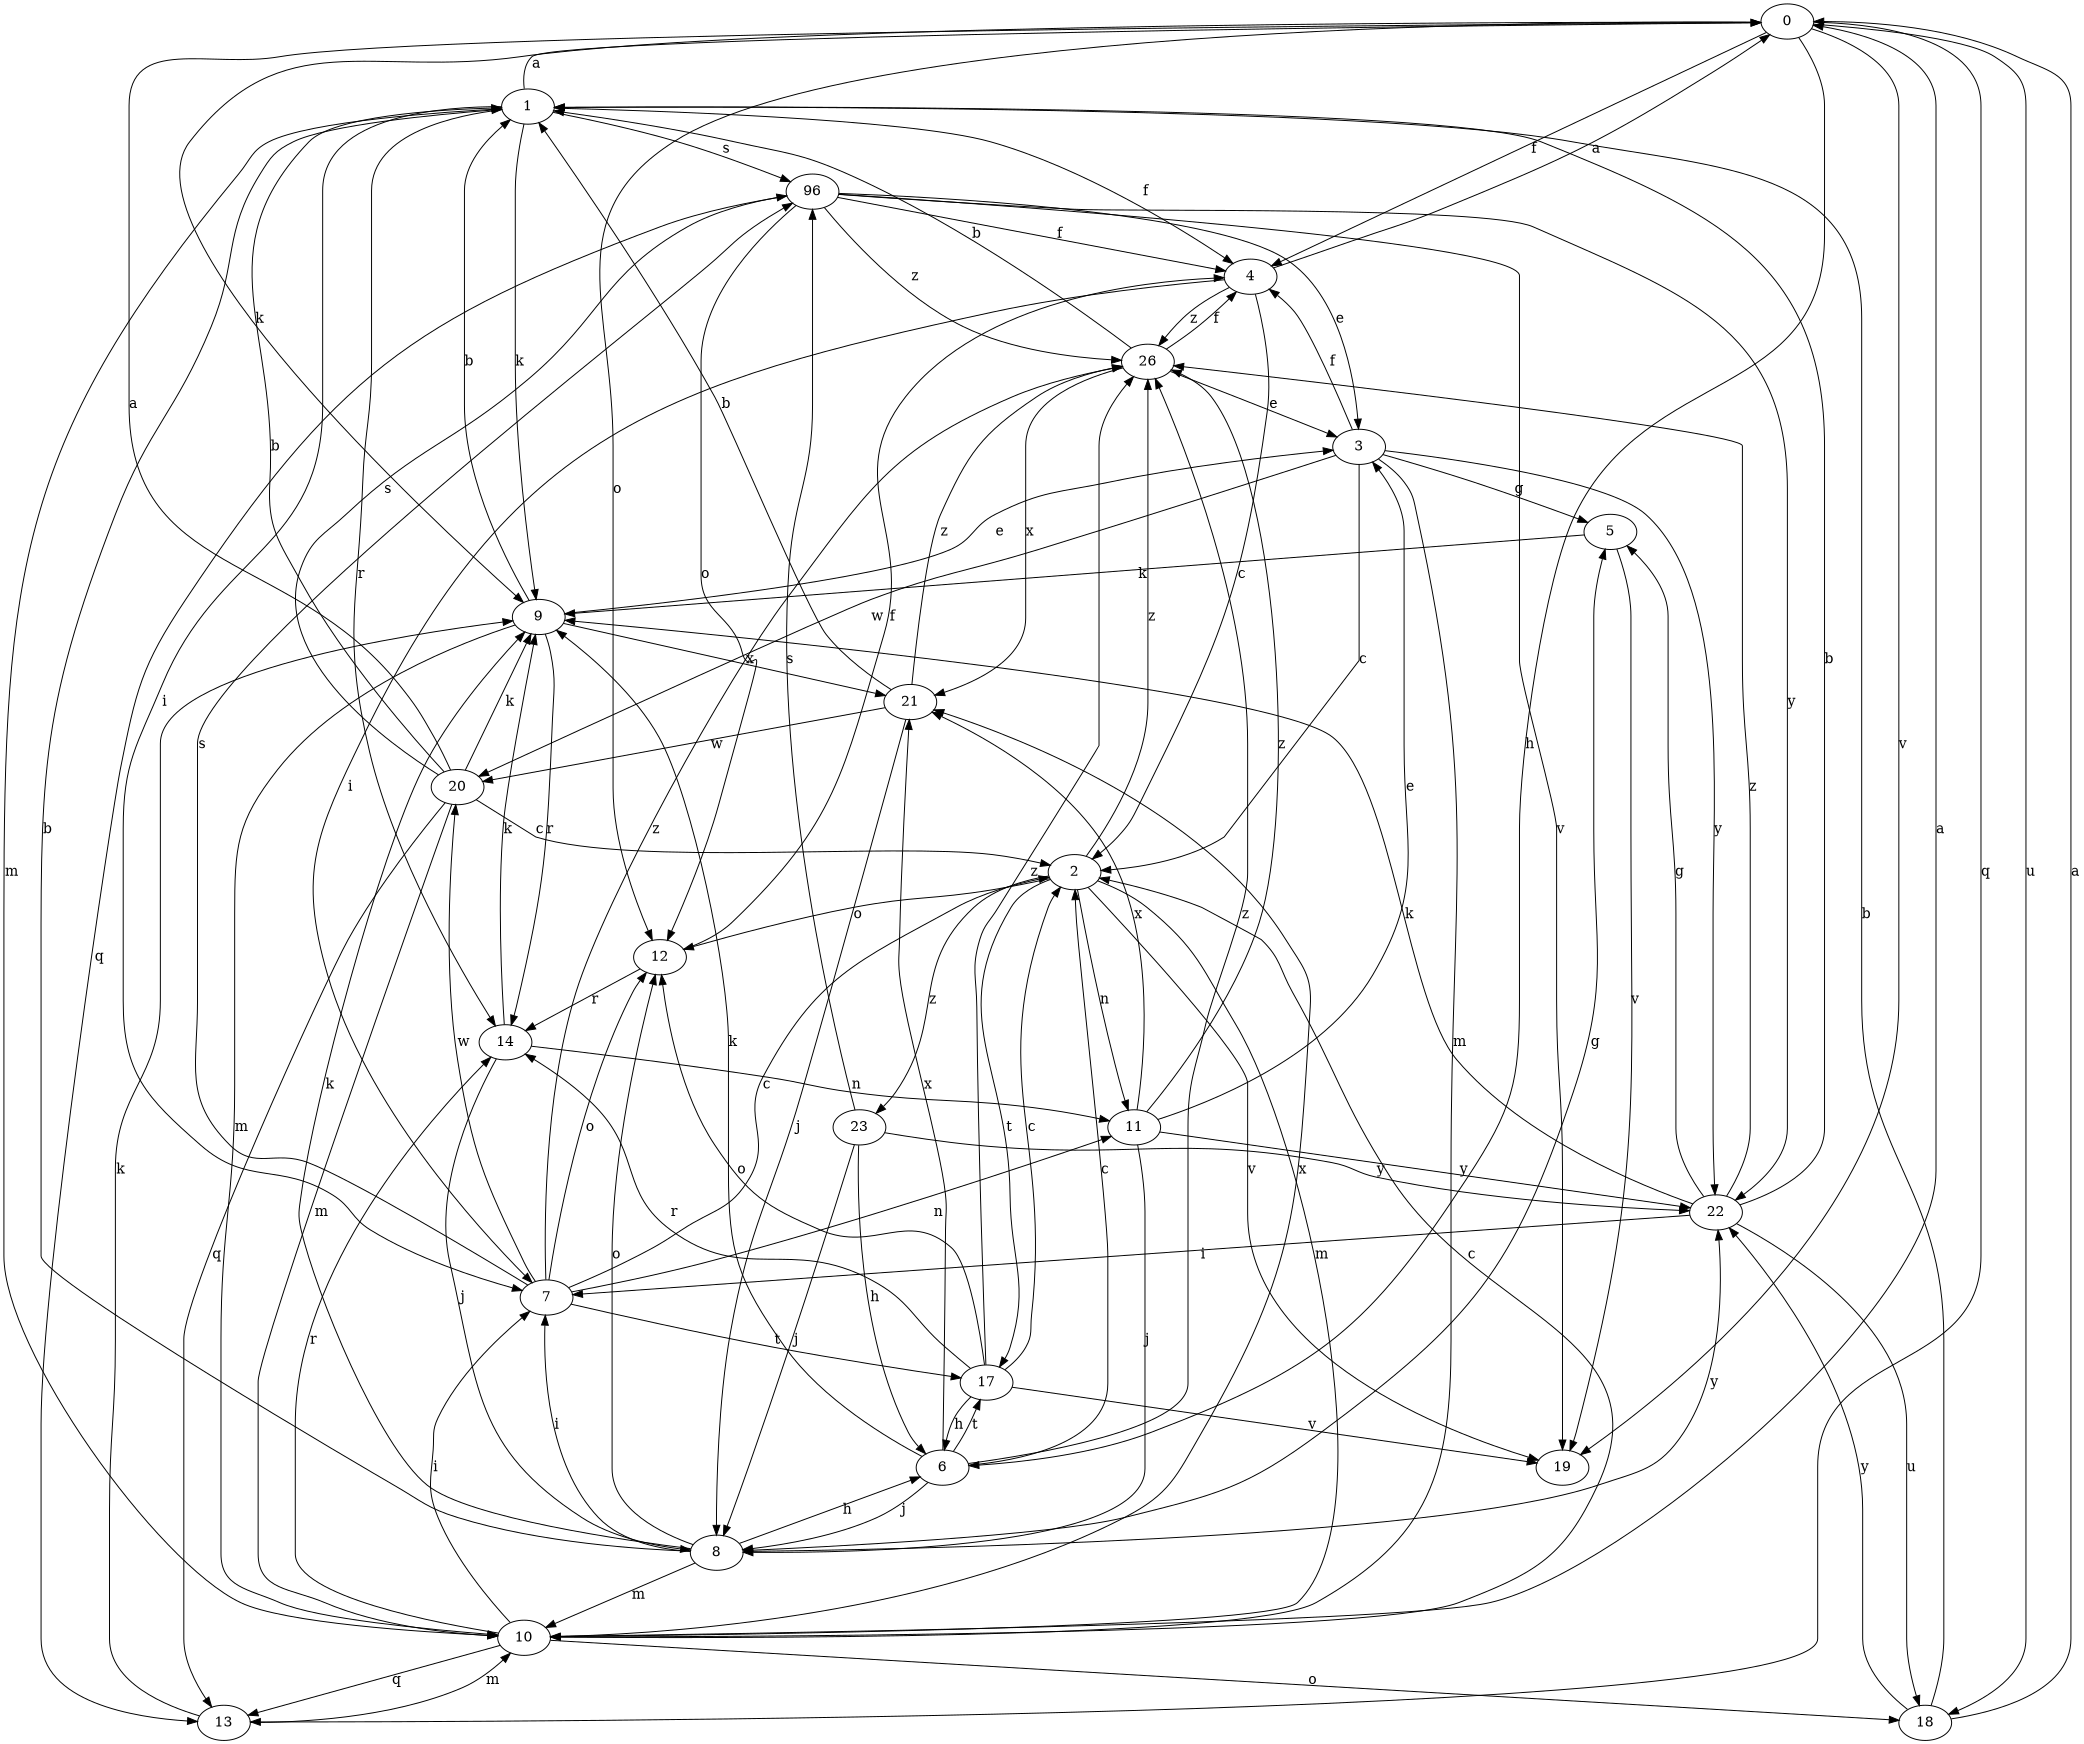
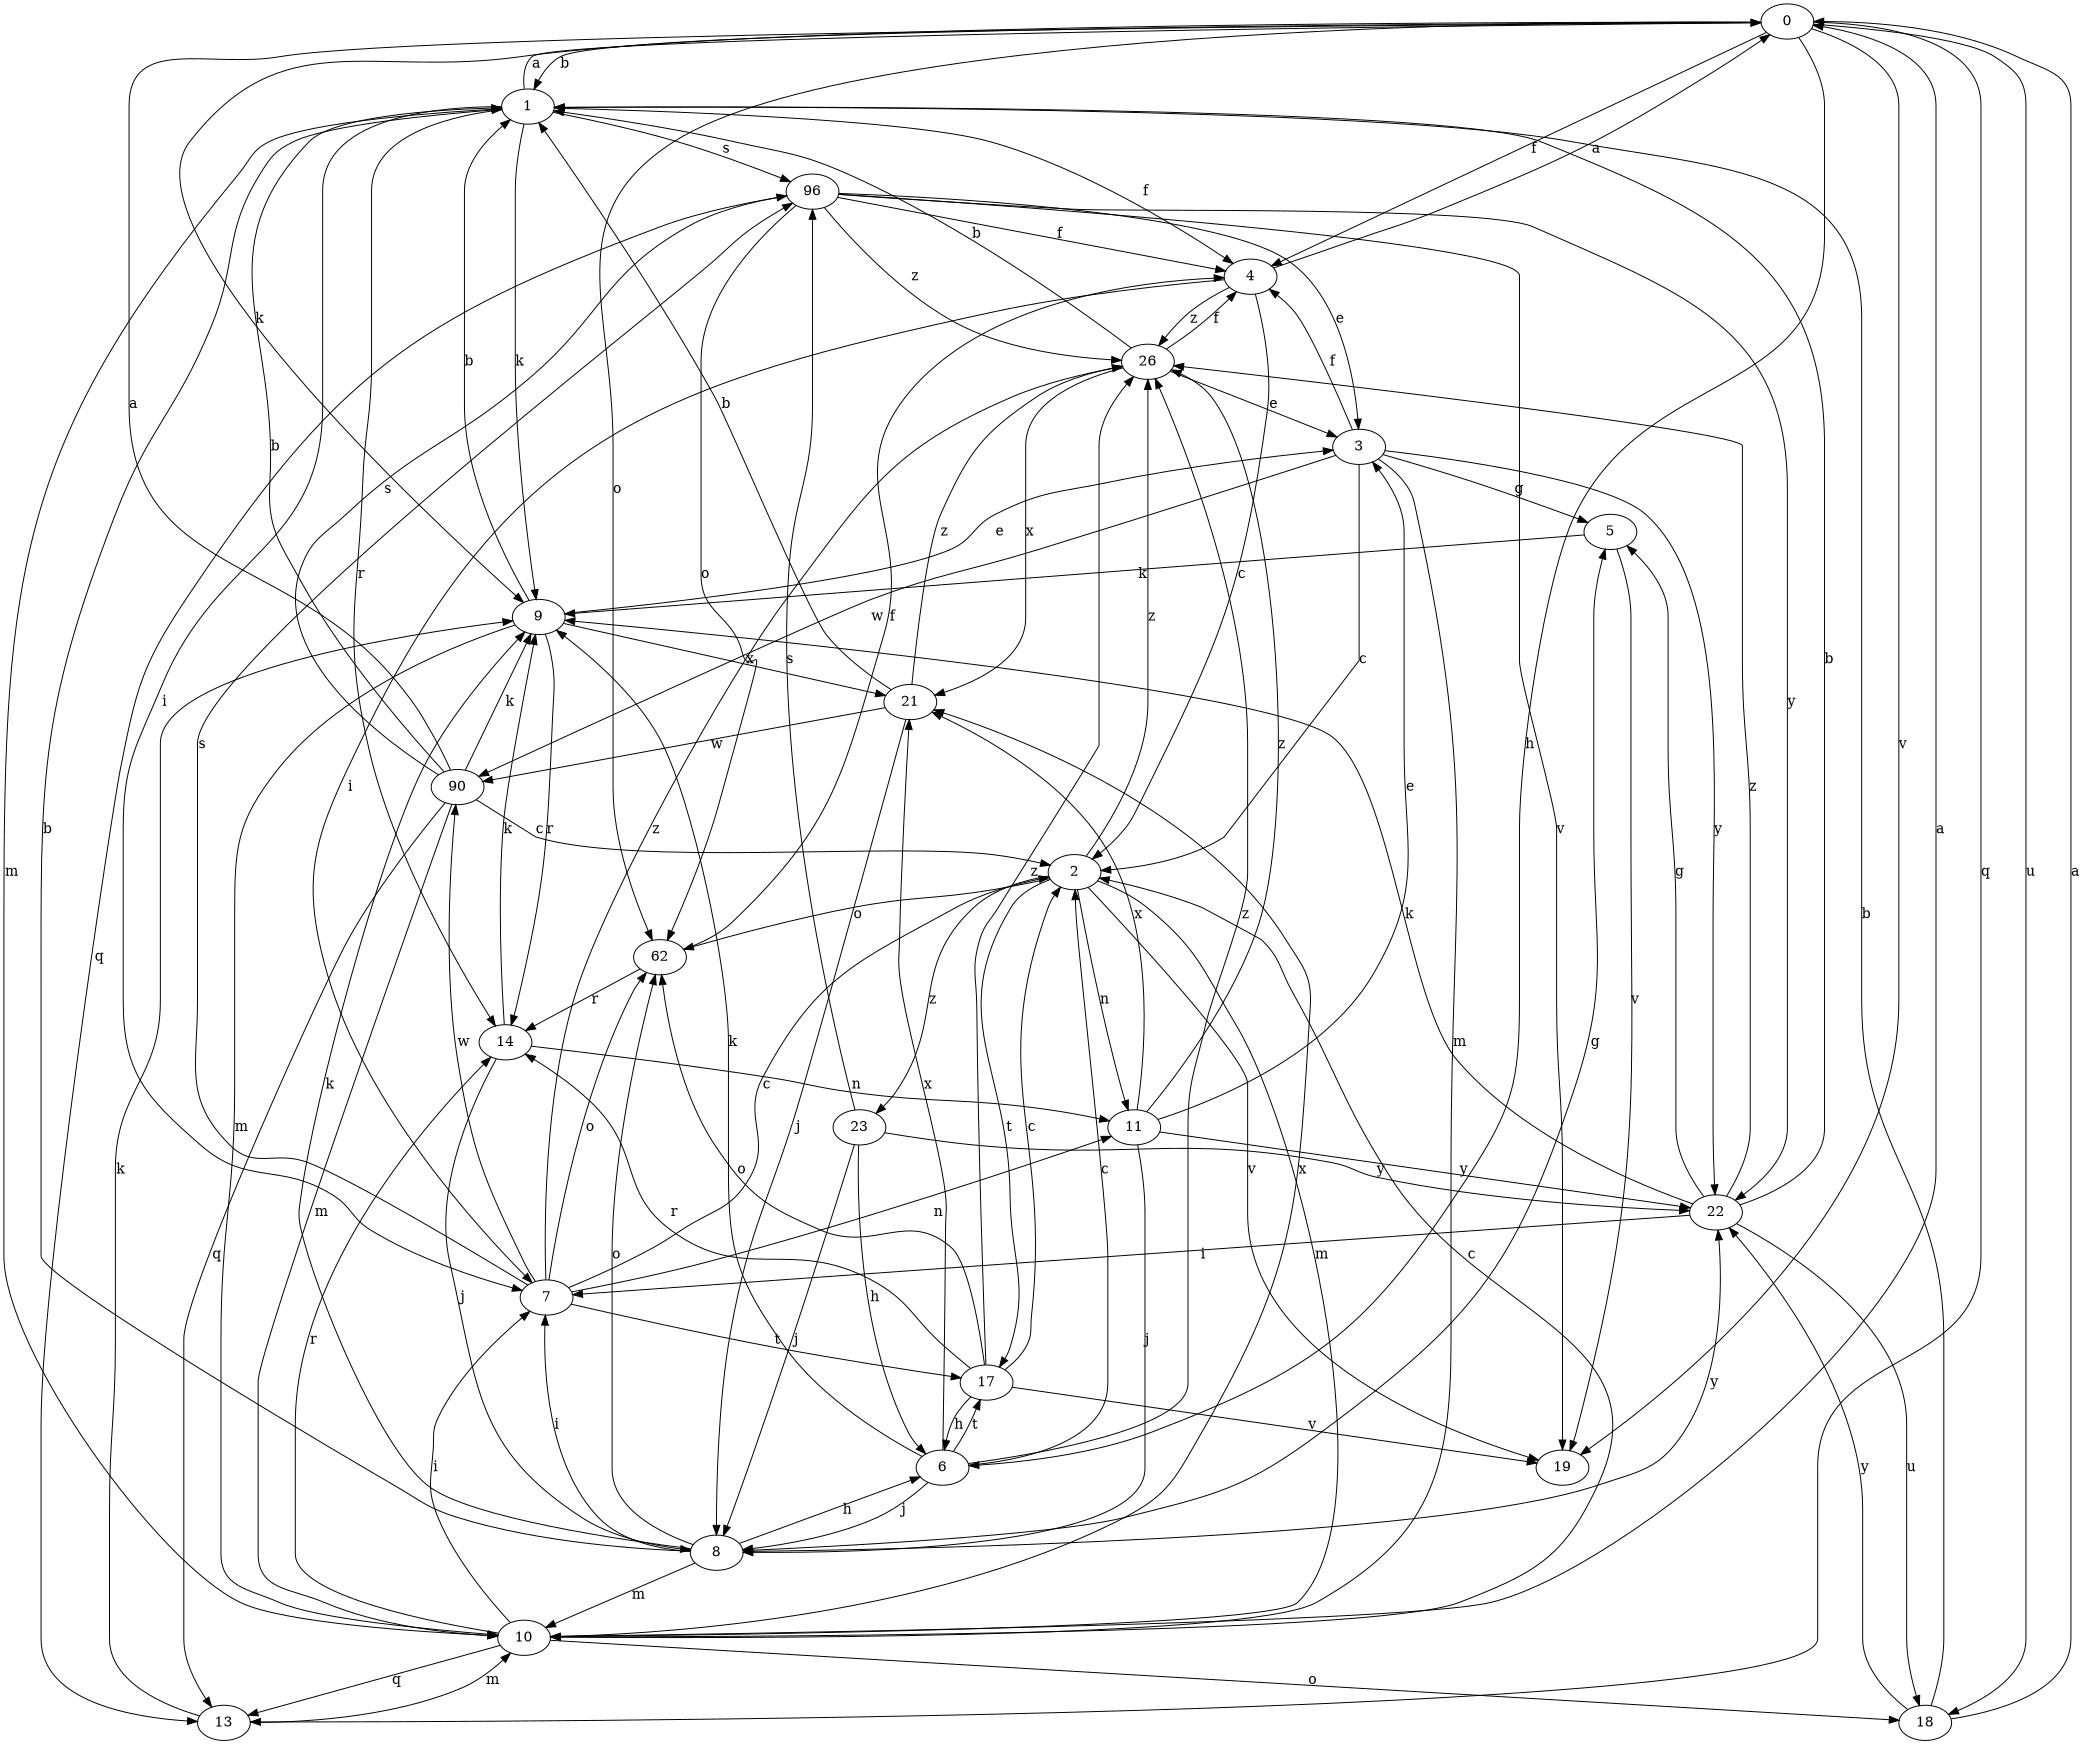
none -> (1144, 28)
(458, 787) -> (458, 787)
(660, 957) -> (660, 957)
